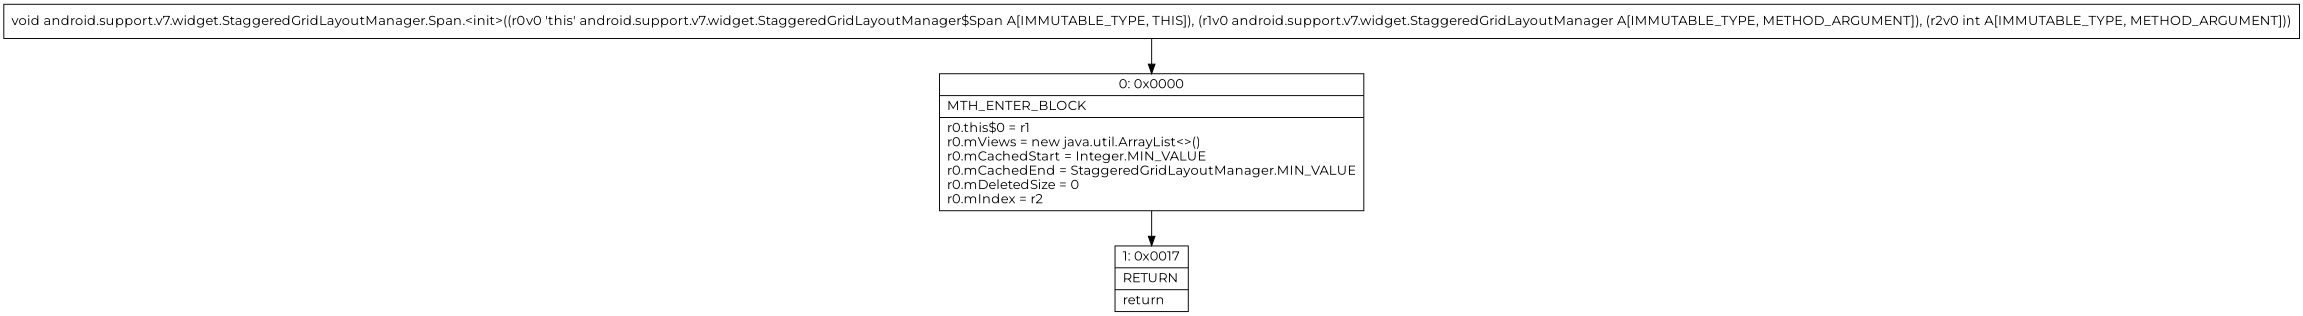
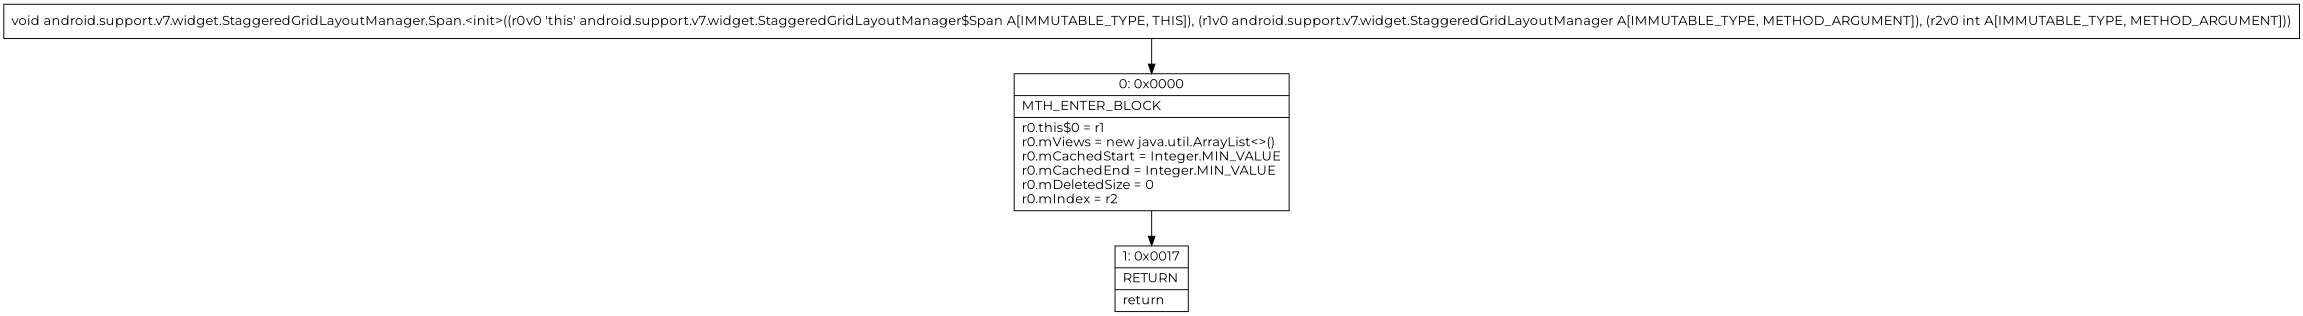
(1152, 171) -> (1149, 171)
